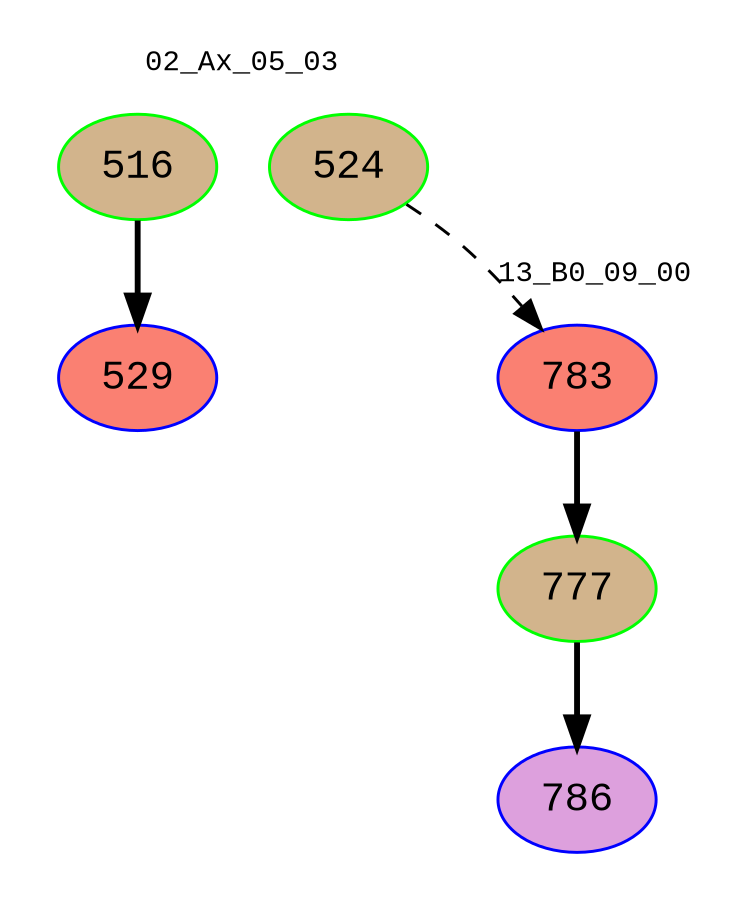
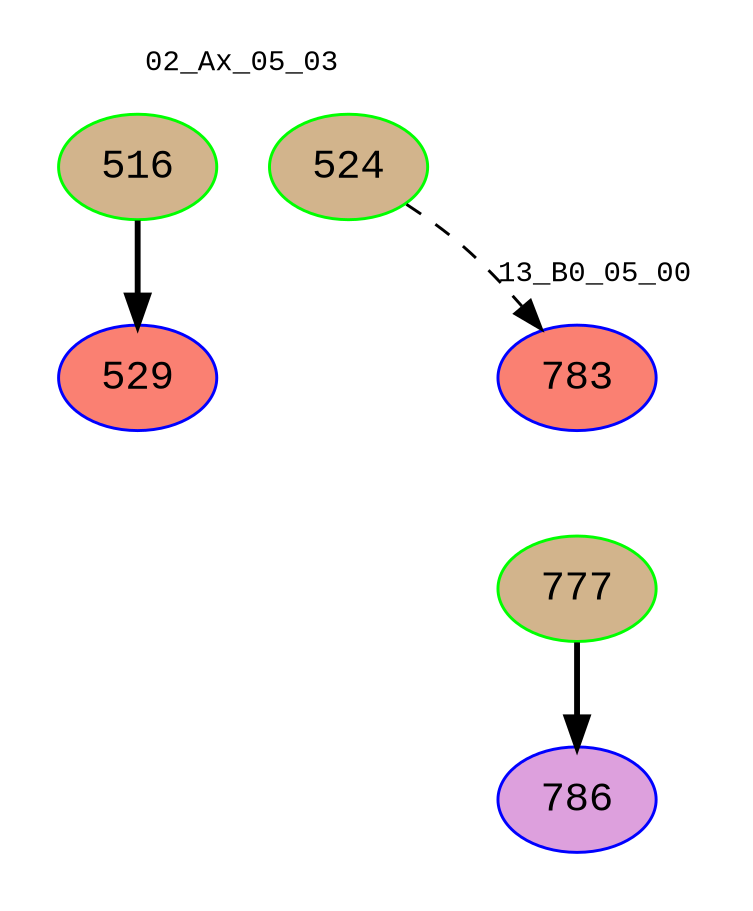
(596, 274) -> (596, 274)
(577, 469) -> none
